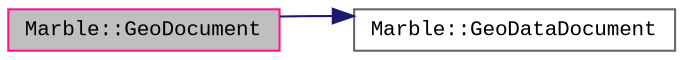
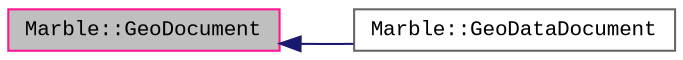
(306, 16) -> (327, 44)
